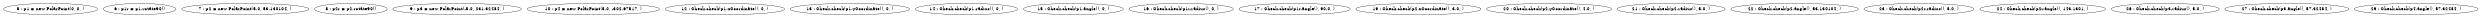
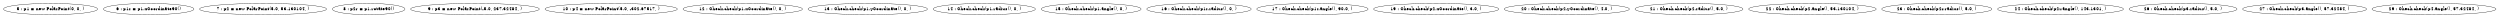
(140, 9) -> (149, 9)
(351, 9) -> (369, 9)
(457, 9) -> (475, 9)
